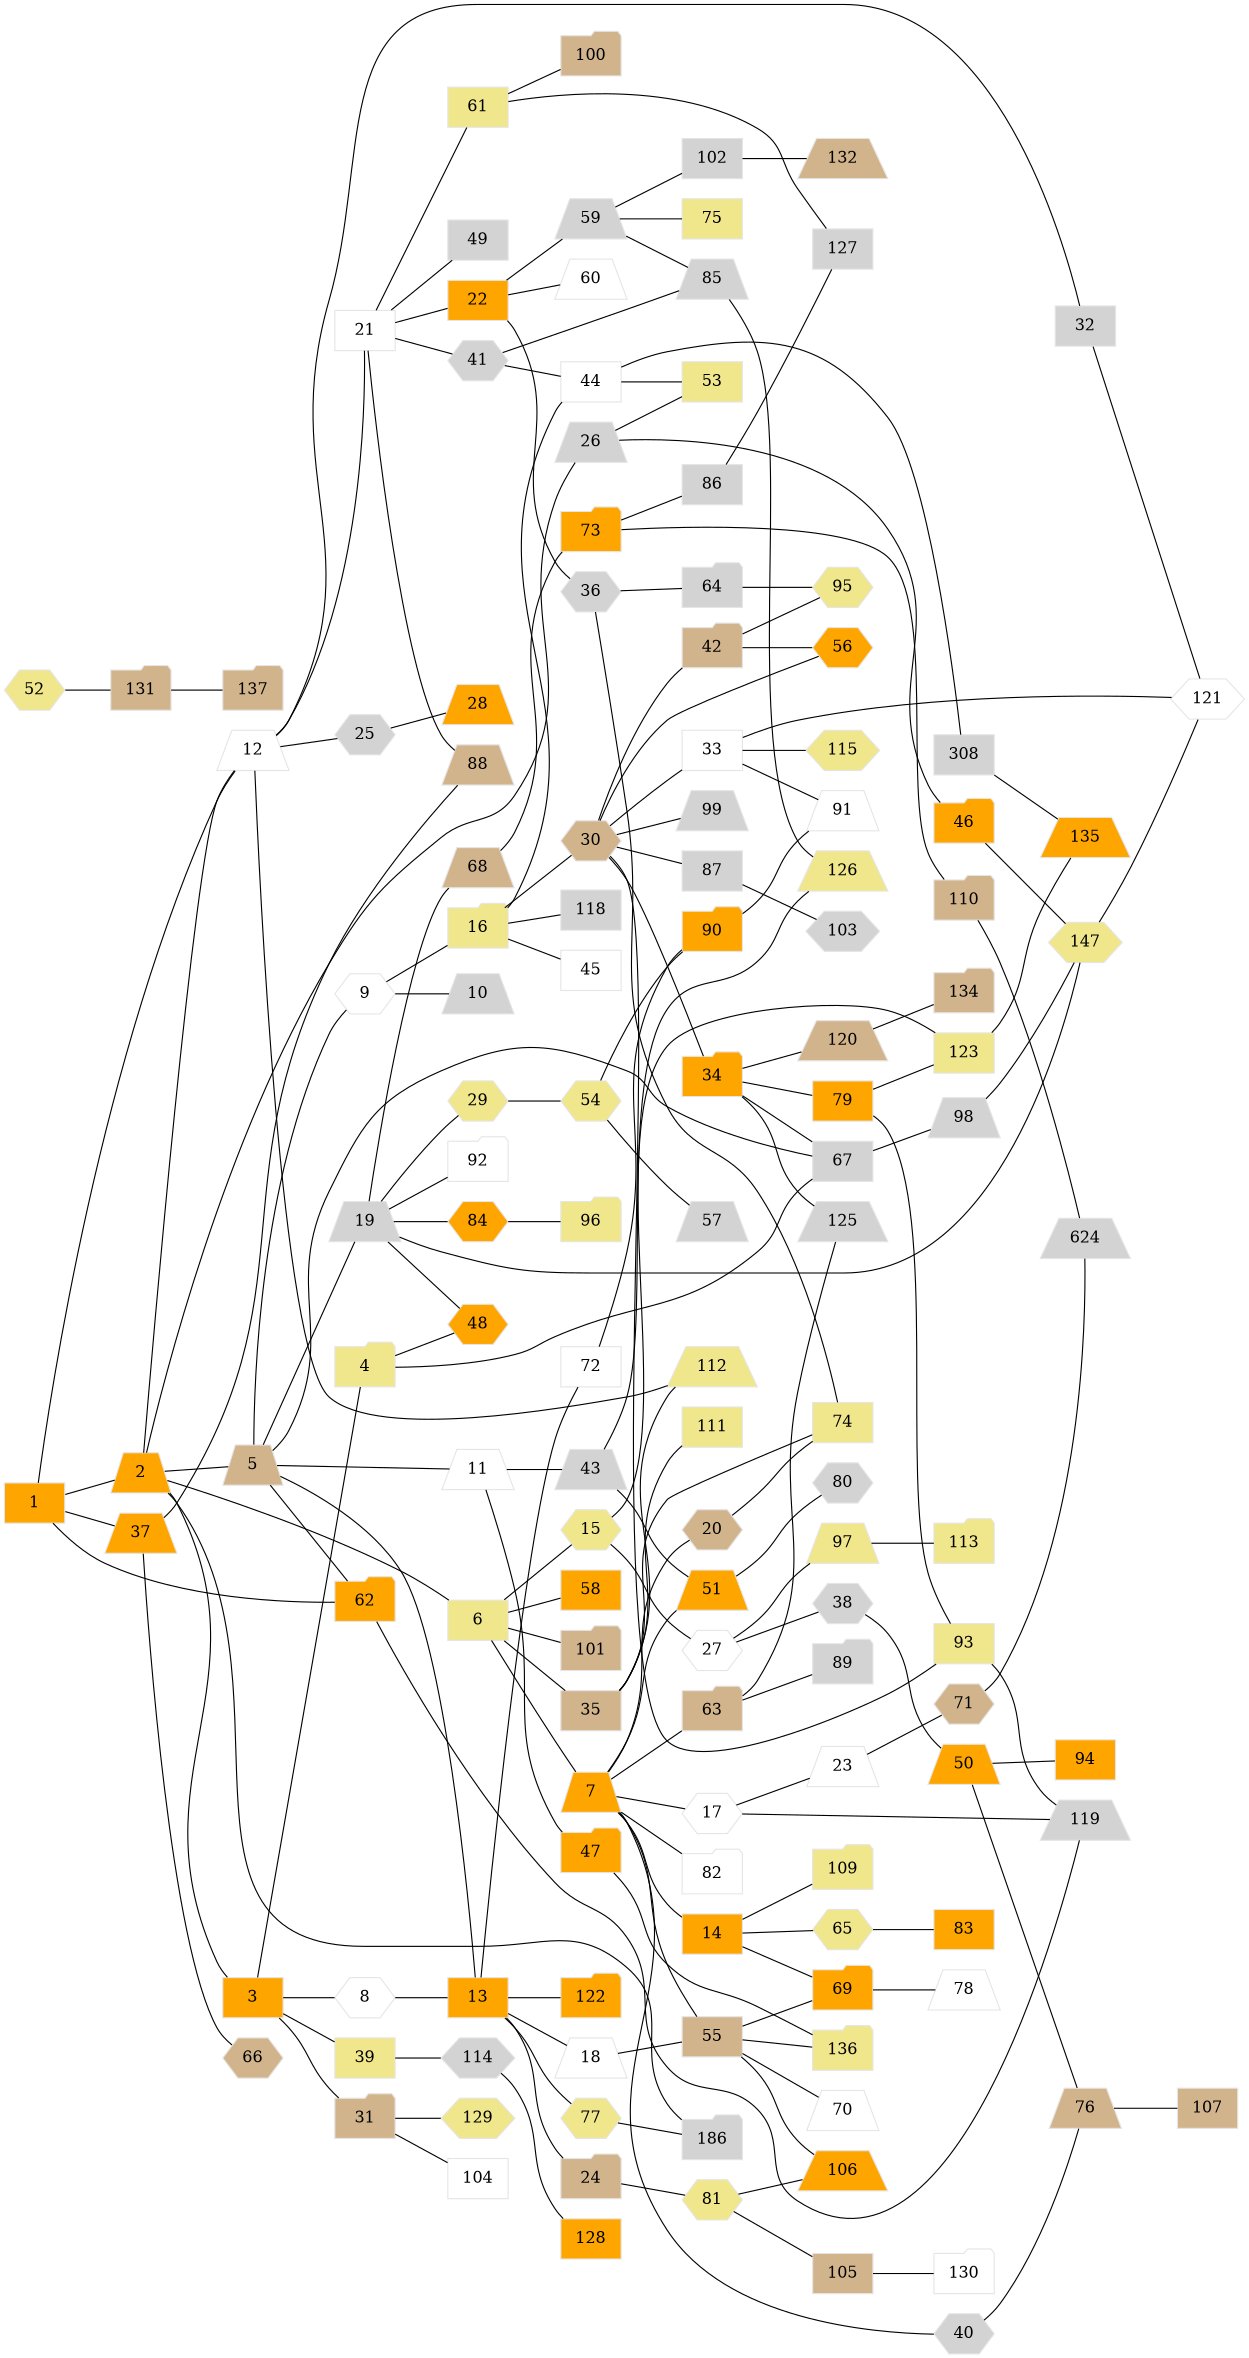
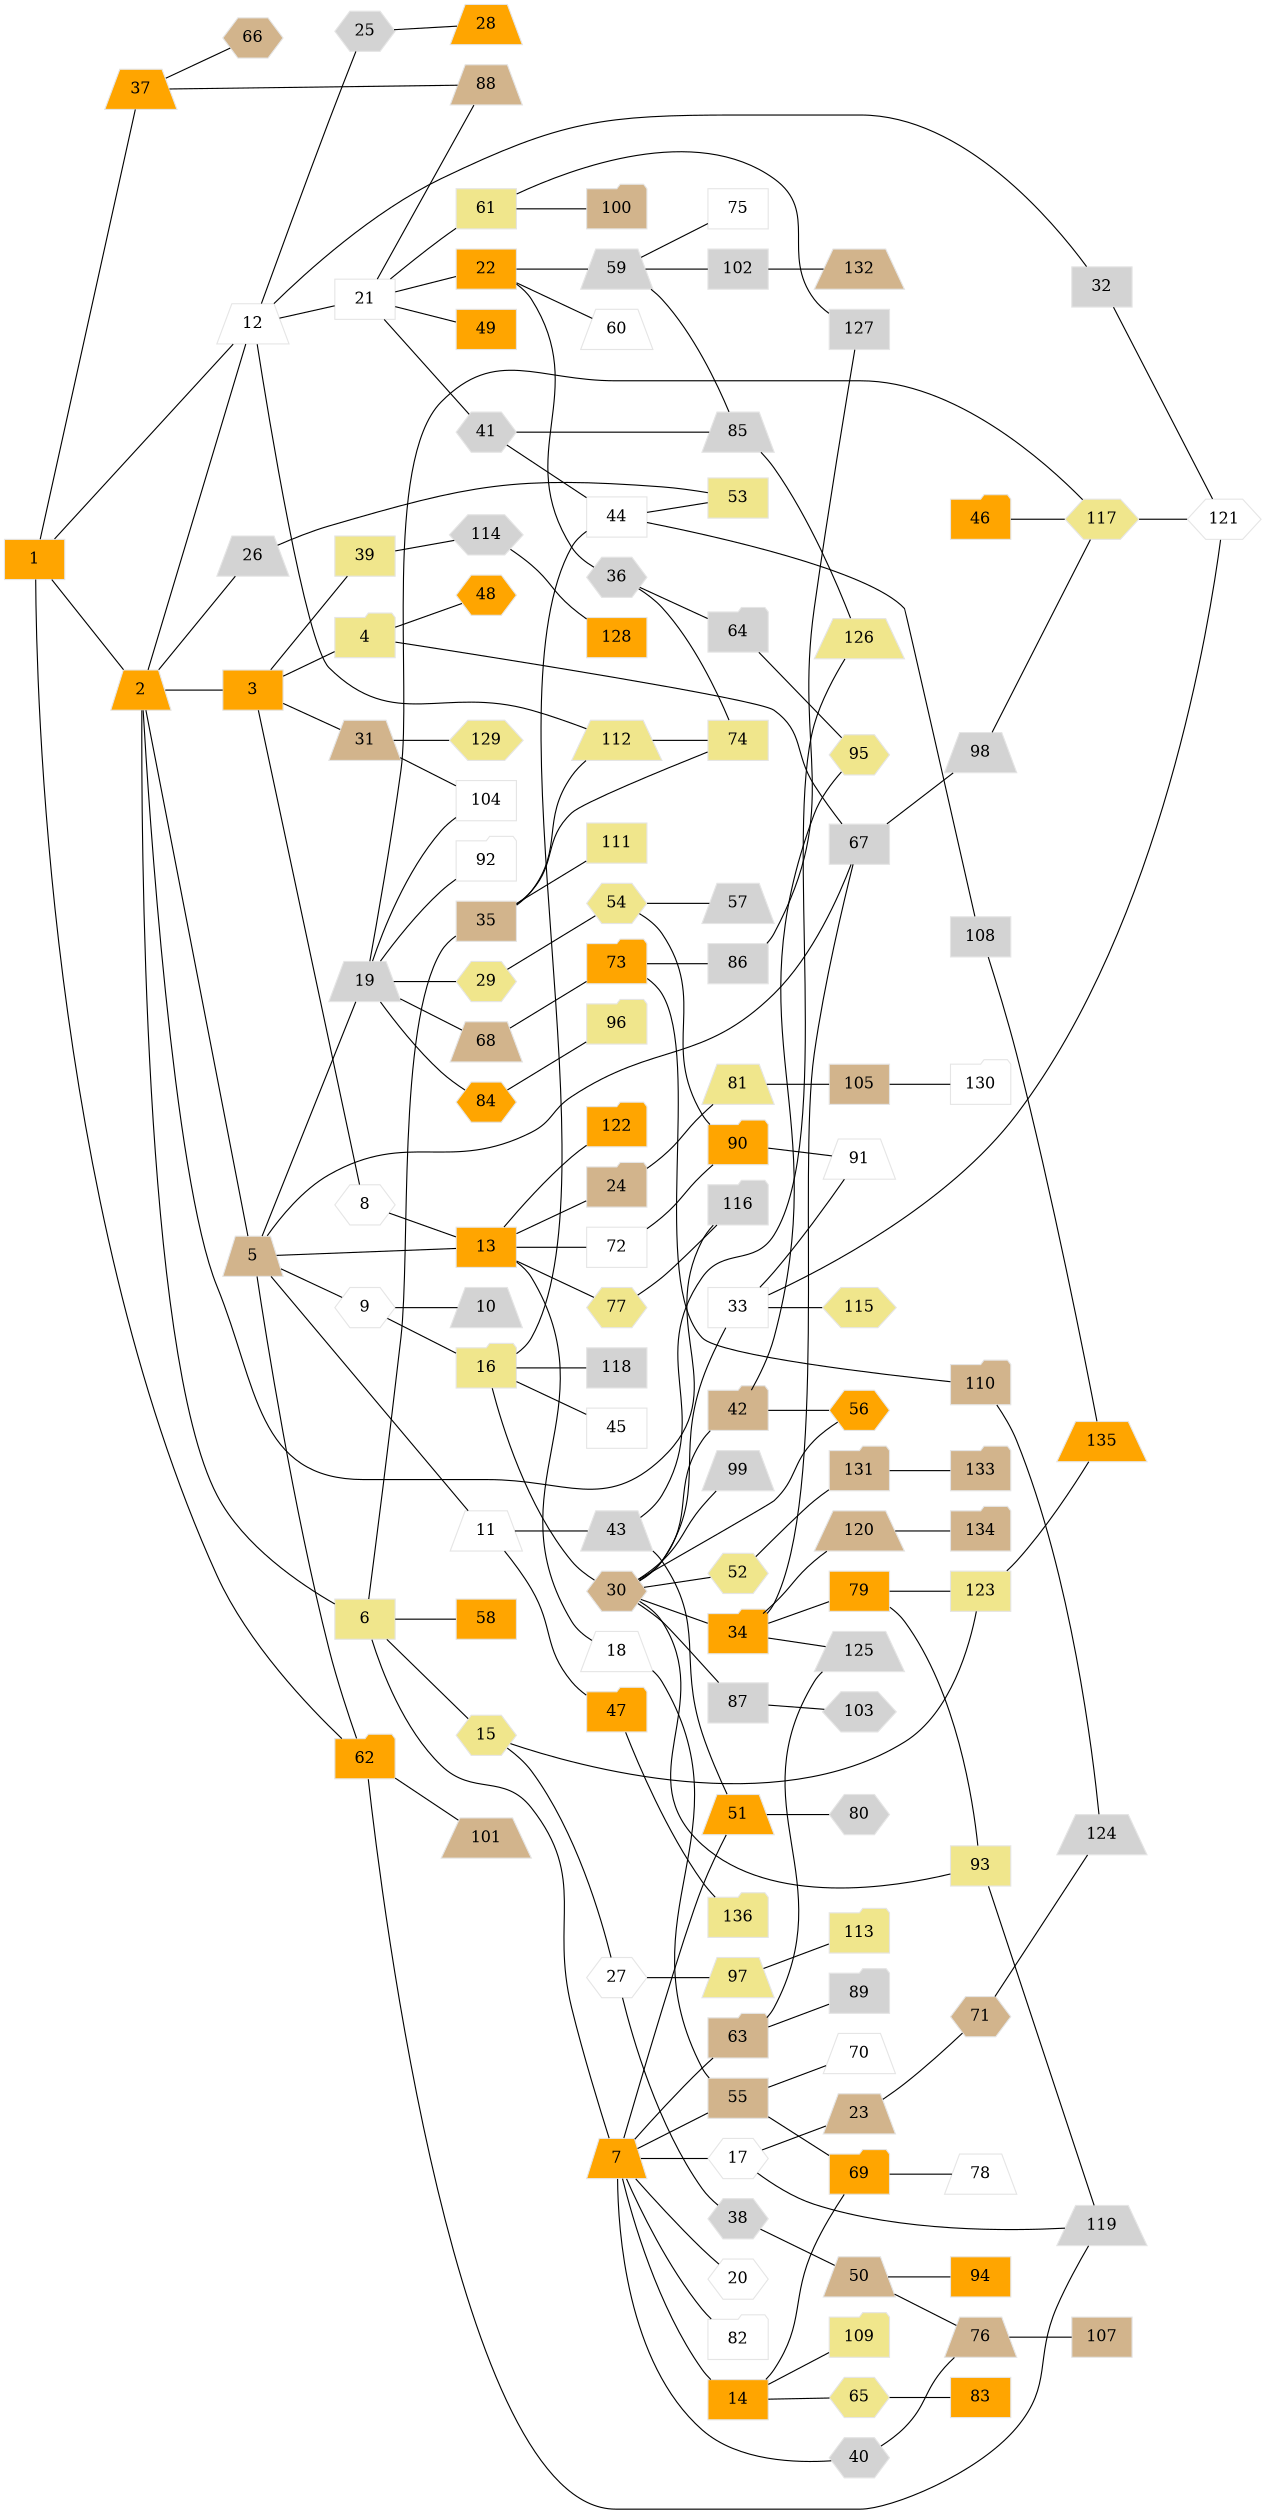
(712, 219) -> (738, 209)
(478, 240) -> (486, 329)
(885, 526) -> none
(253, 690) -> (981, 1471)
(964, 755) -> (981, 937)
(1085, 942) -> (1102, 519)
(1085, 1238) -> (1102, 1835)
(424, 1275) -> (406, 884)
(773, 1478) -> (680, 740)
(712, 1530) -> (738, 2279)
none -> (682, 1582)
(534, 1635) -> (427, 1799)
(591, 1650) -> (486, 1838)
(964, 1764) -> (859, 2277)
(843, 1767) -> (859, 2114)
(777, 2043) -> none
(365, 2118) -> (365, 740)
(712, 2140) -> (738, 1205)
(843, 2171) -> none
(712, 2200) -> (738, 1084)
